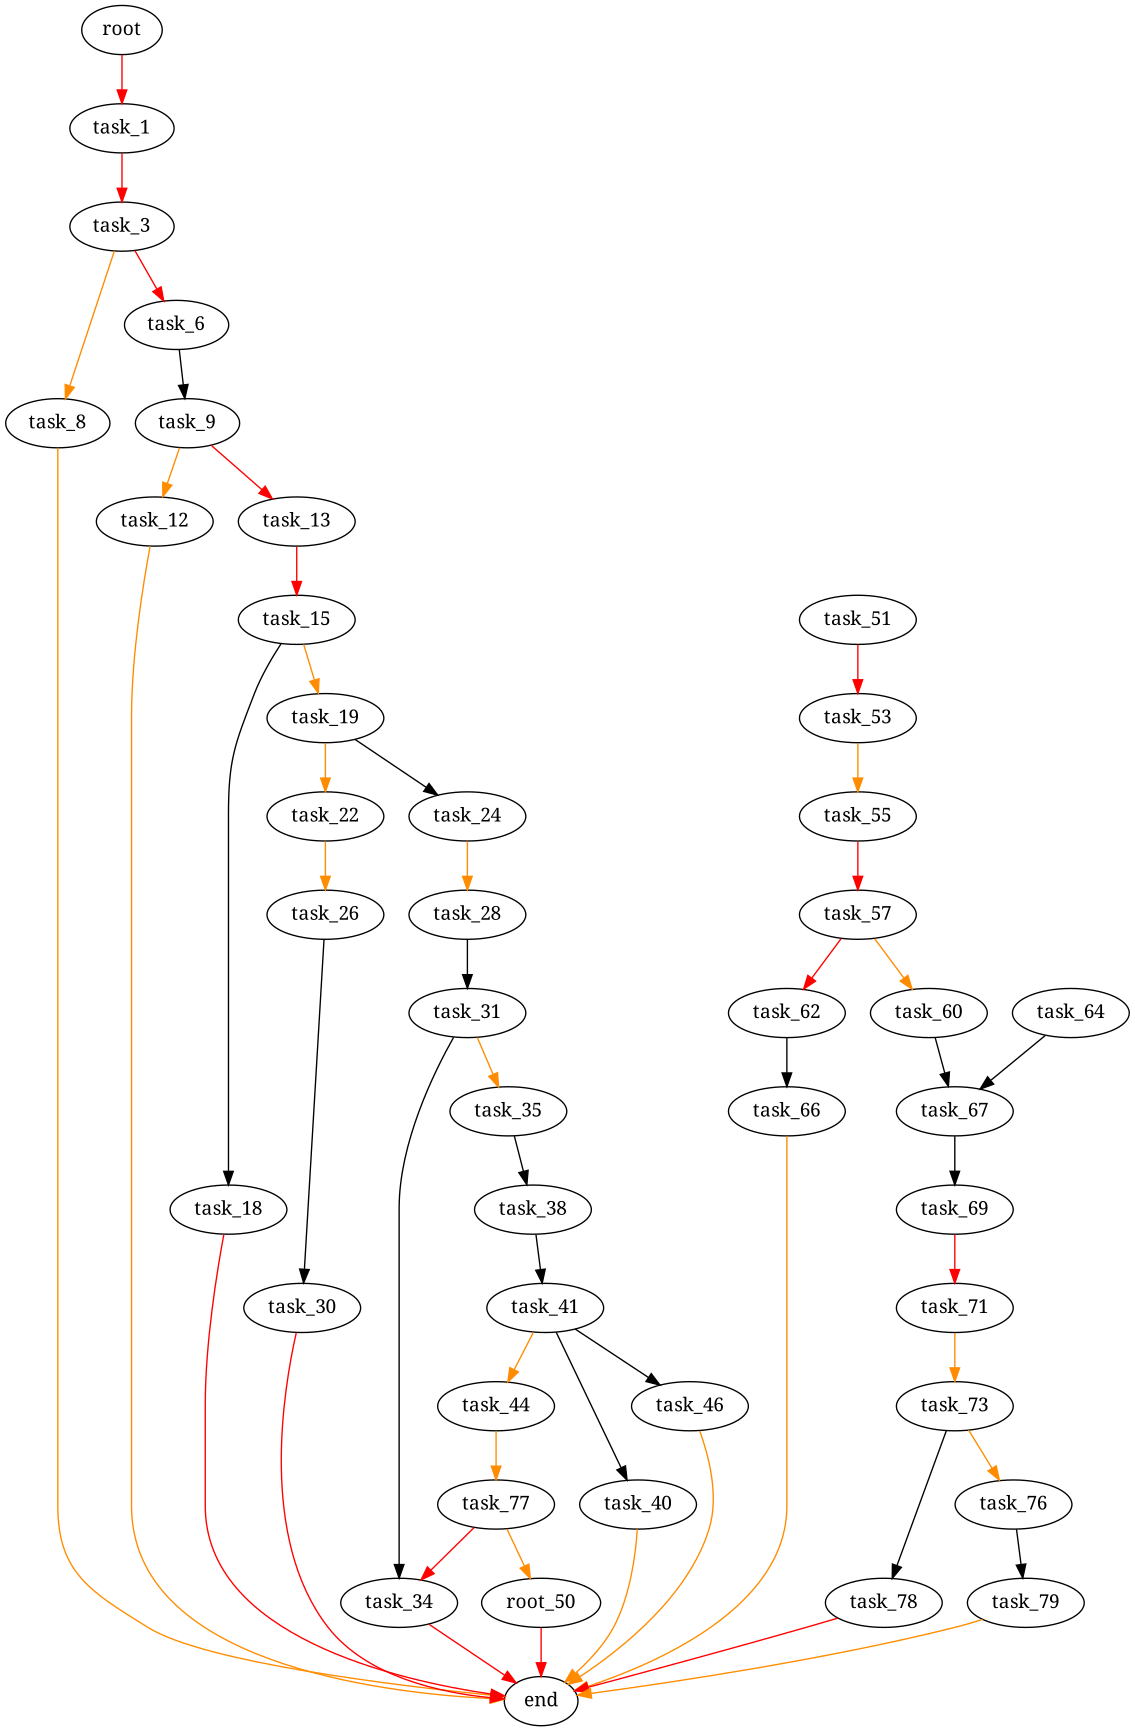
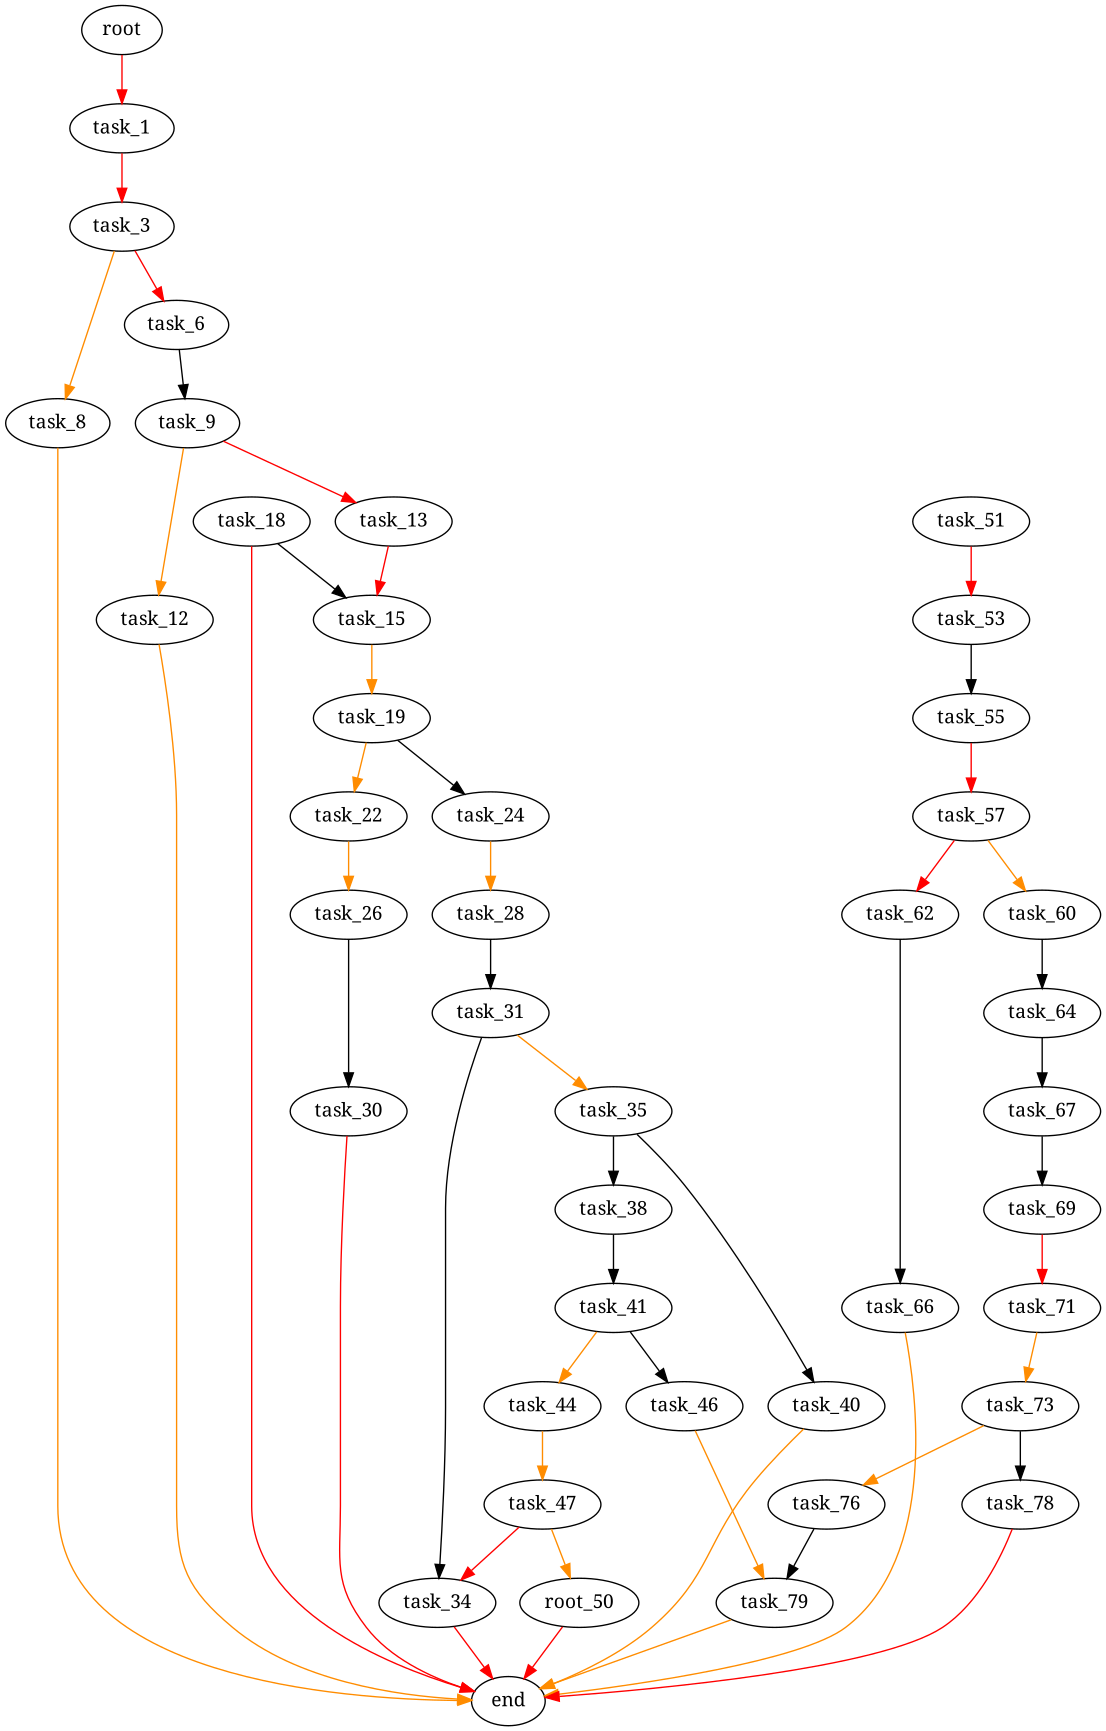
(858, 761) -> (971, 662)
(228, 902) -> (306, 566)
(940, 1055) -> (1042, 957)
(589, 1400) -> (730, 1246)
(496, 1505) -> (542, 1505)
(688, 1574) -> (727, 1498)
